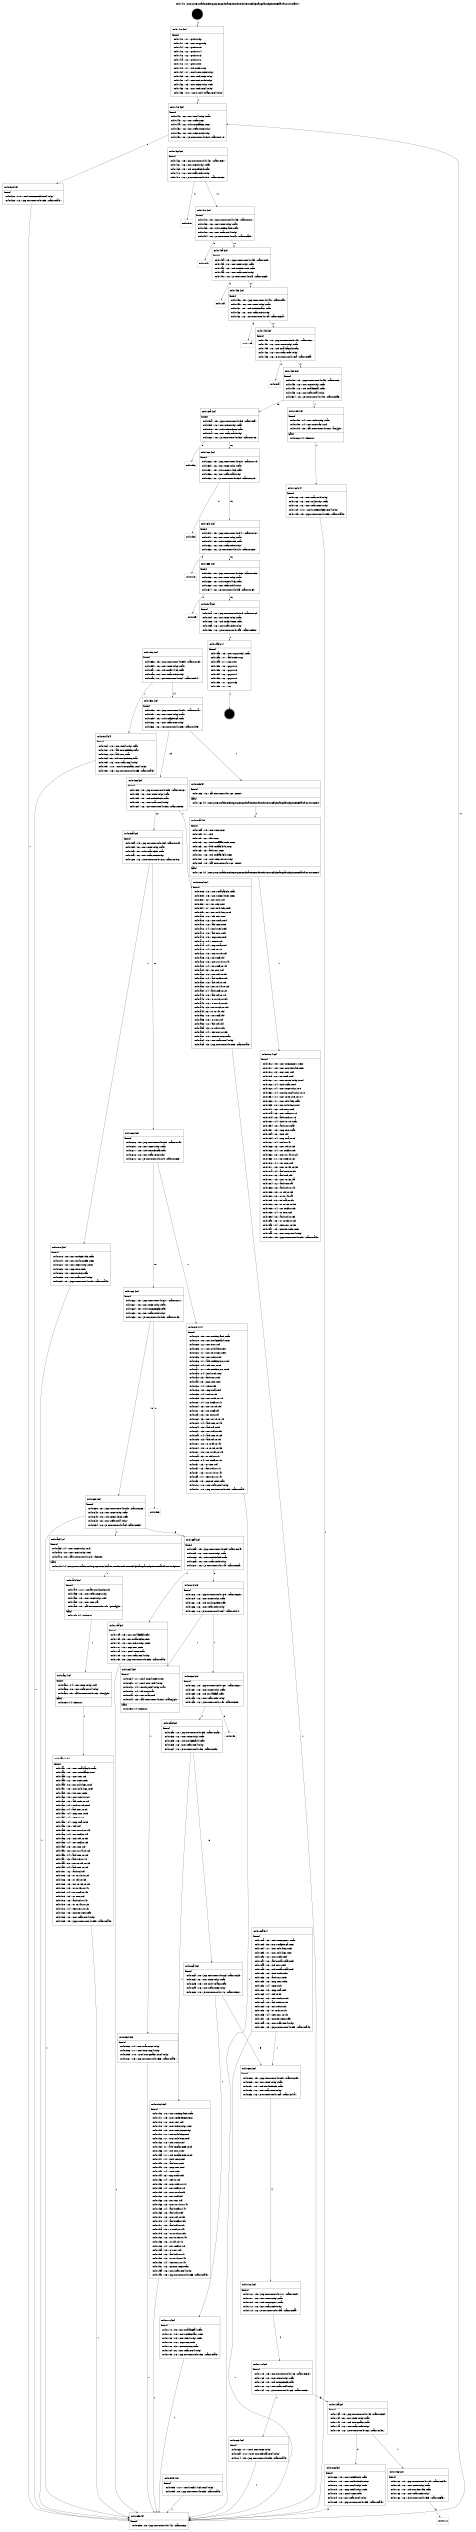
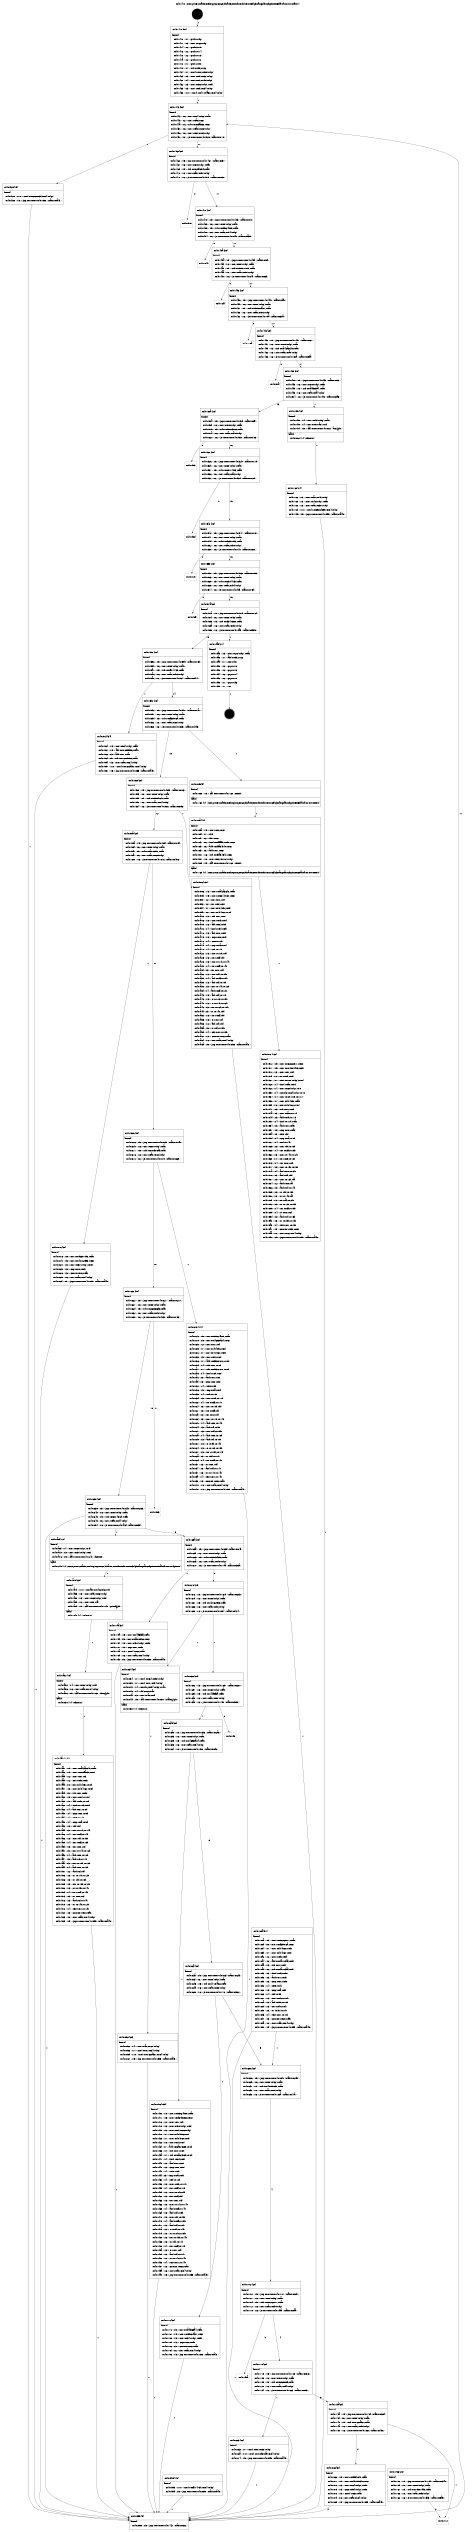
none -> (197, 144)
none -> (201, 641)
none -> (243, 2378)
(387, 2451) -> (443, 2456)
